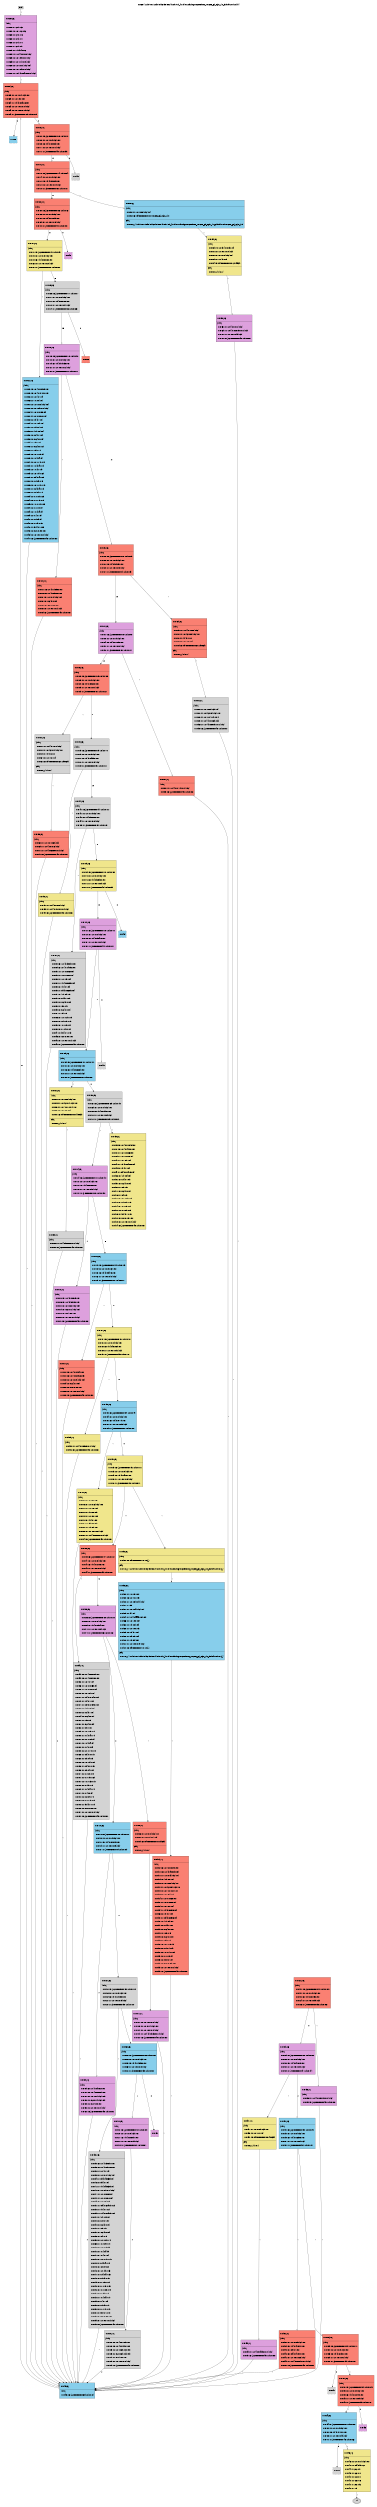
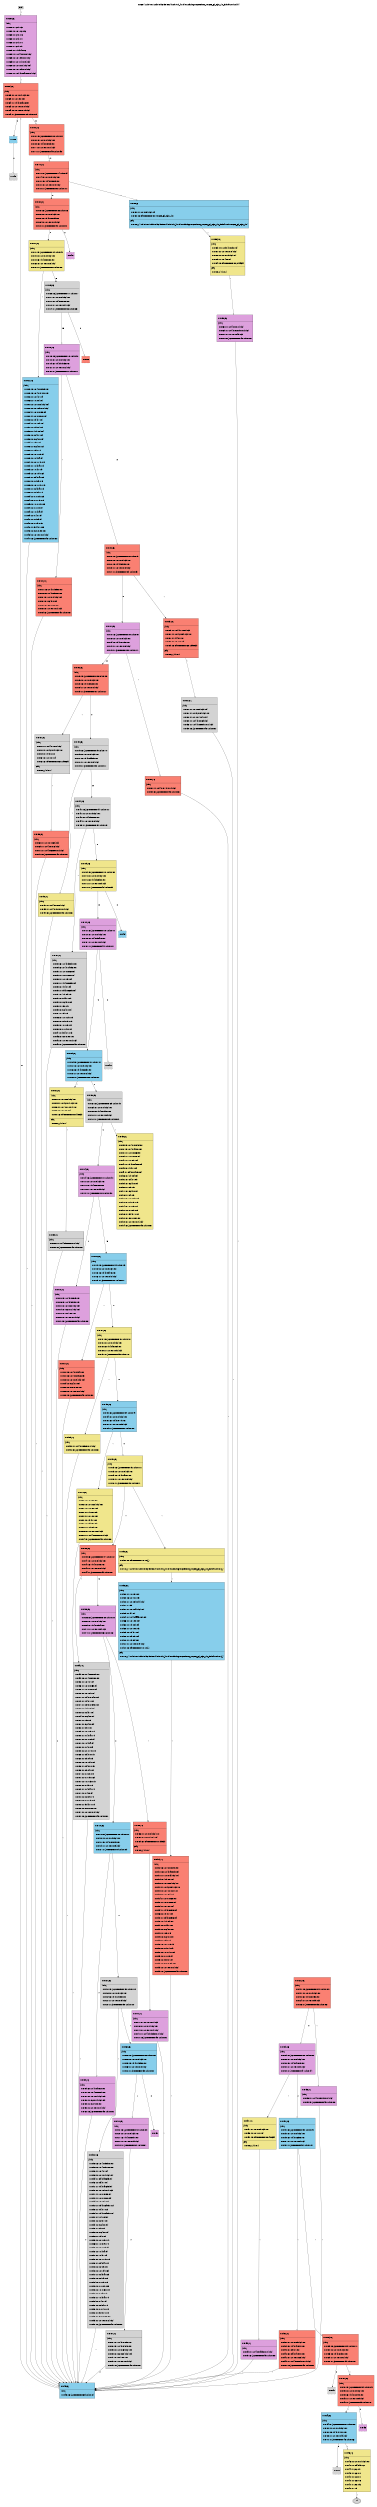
(71, 163) -> (13, 158)
